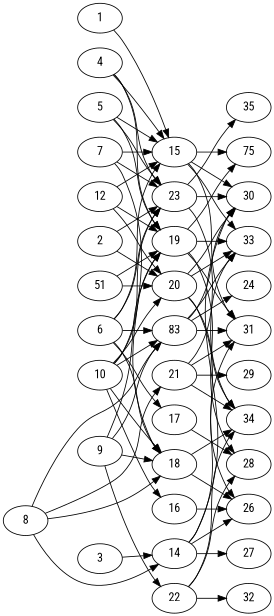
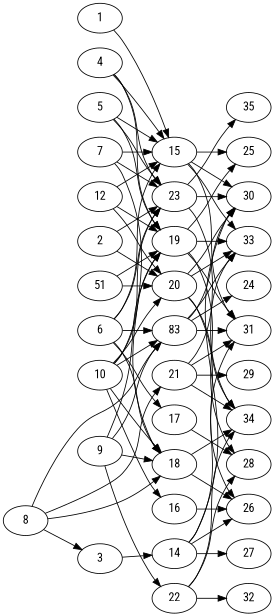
(249, 152) -> (249, 152)
(84, 583) -> (59, 538)
